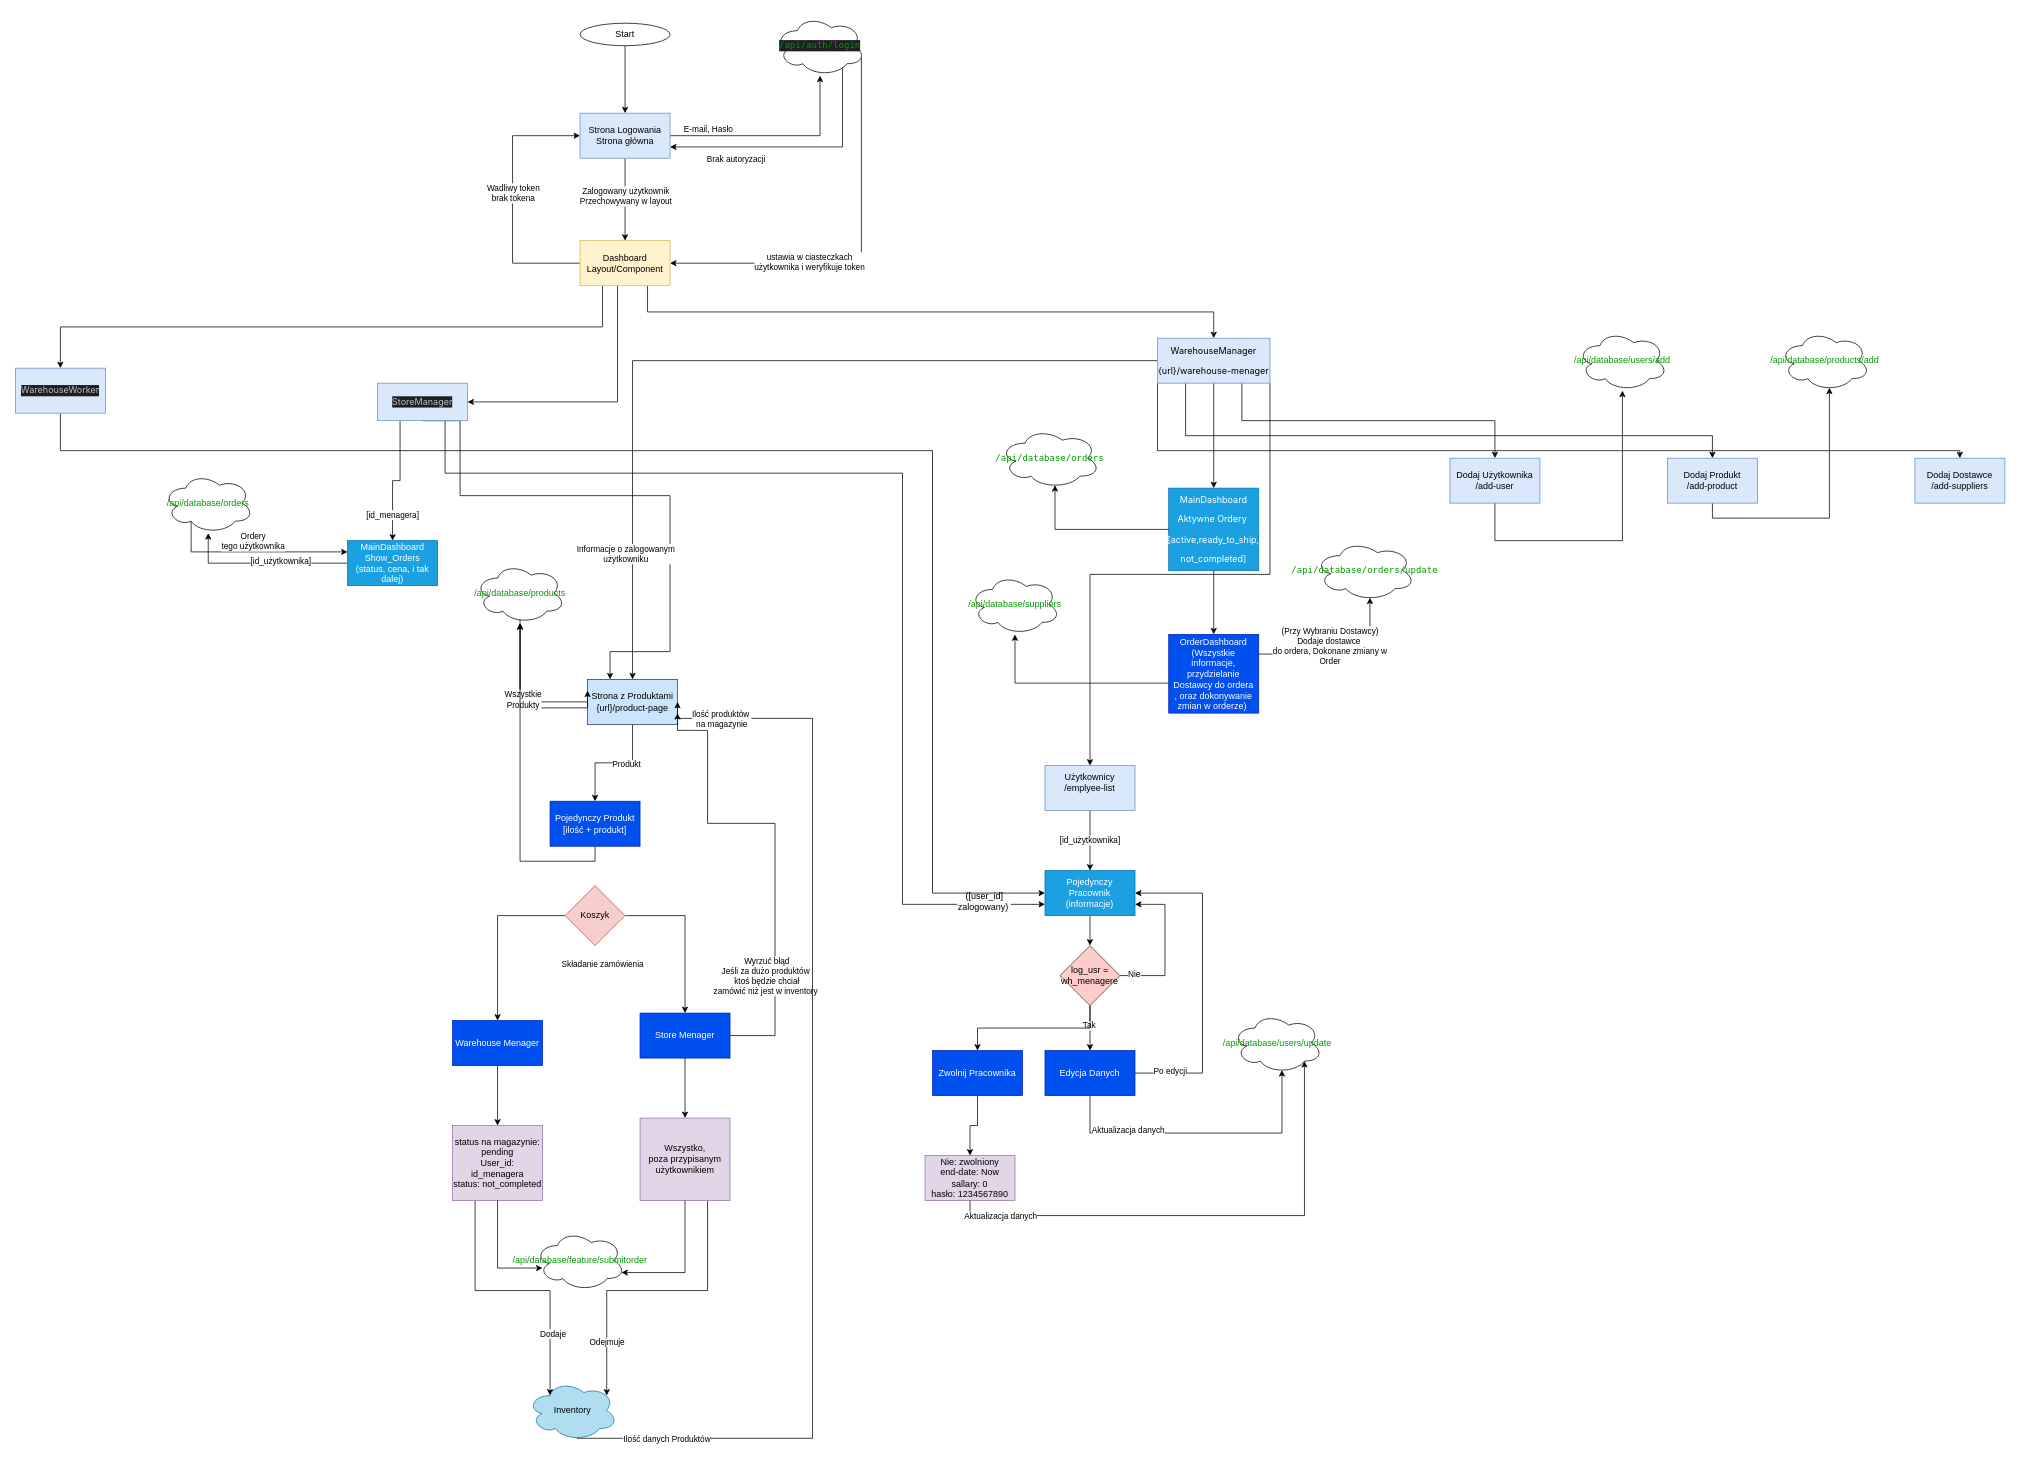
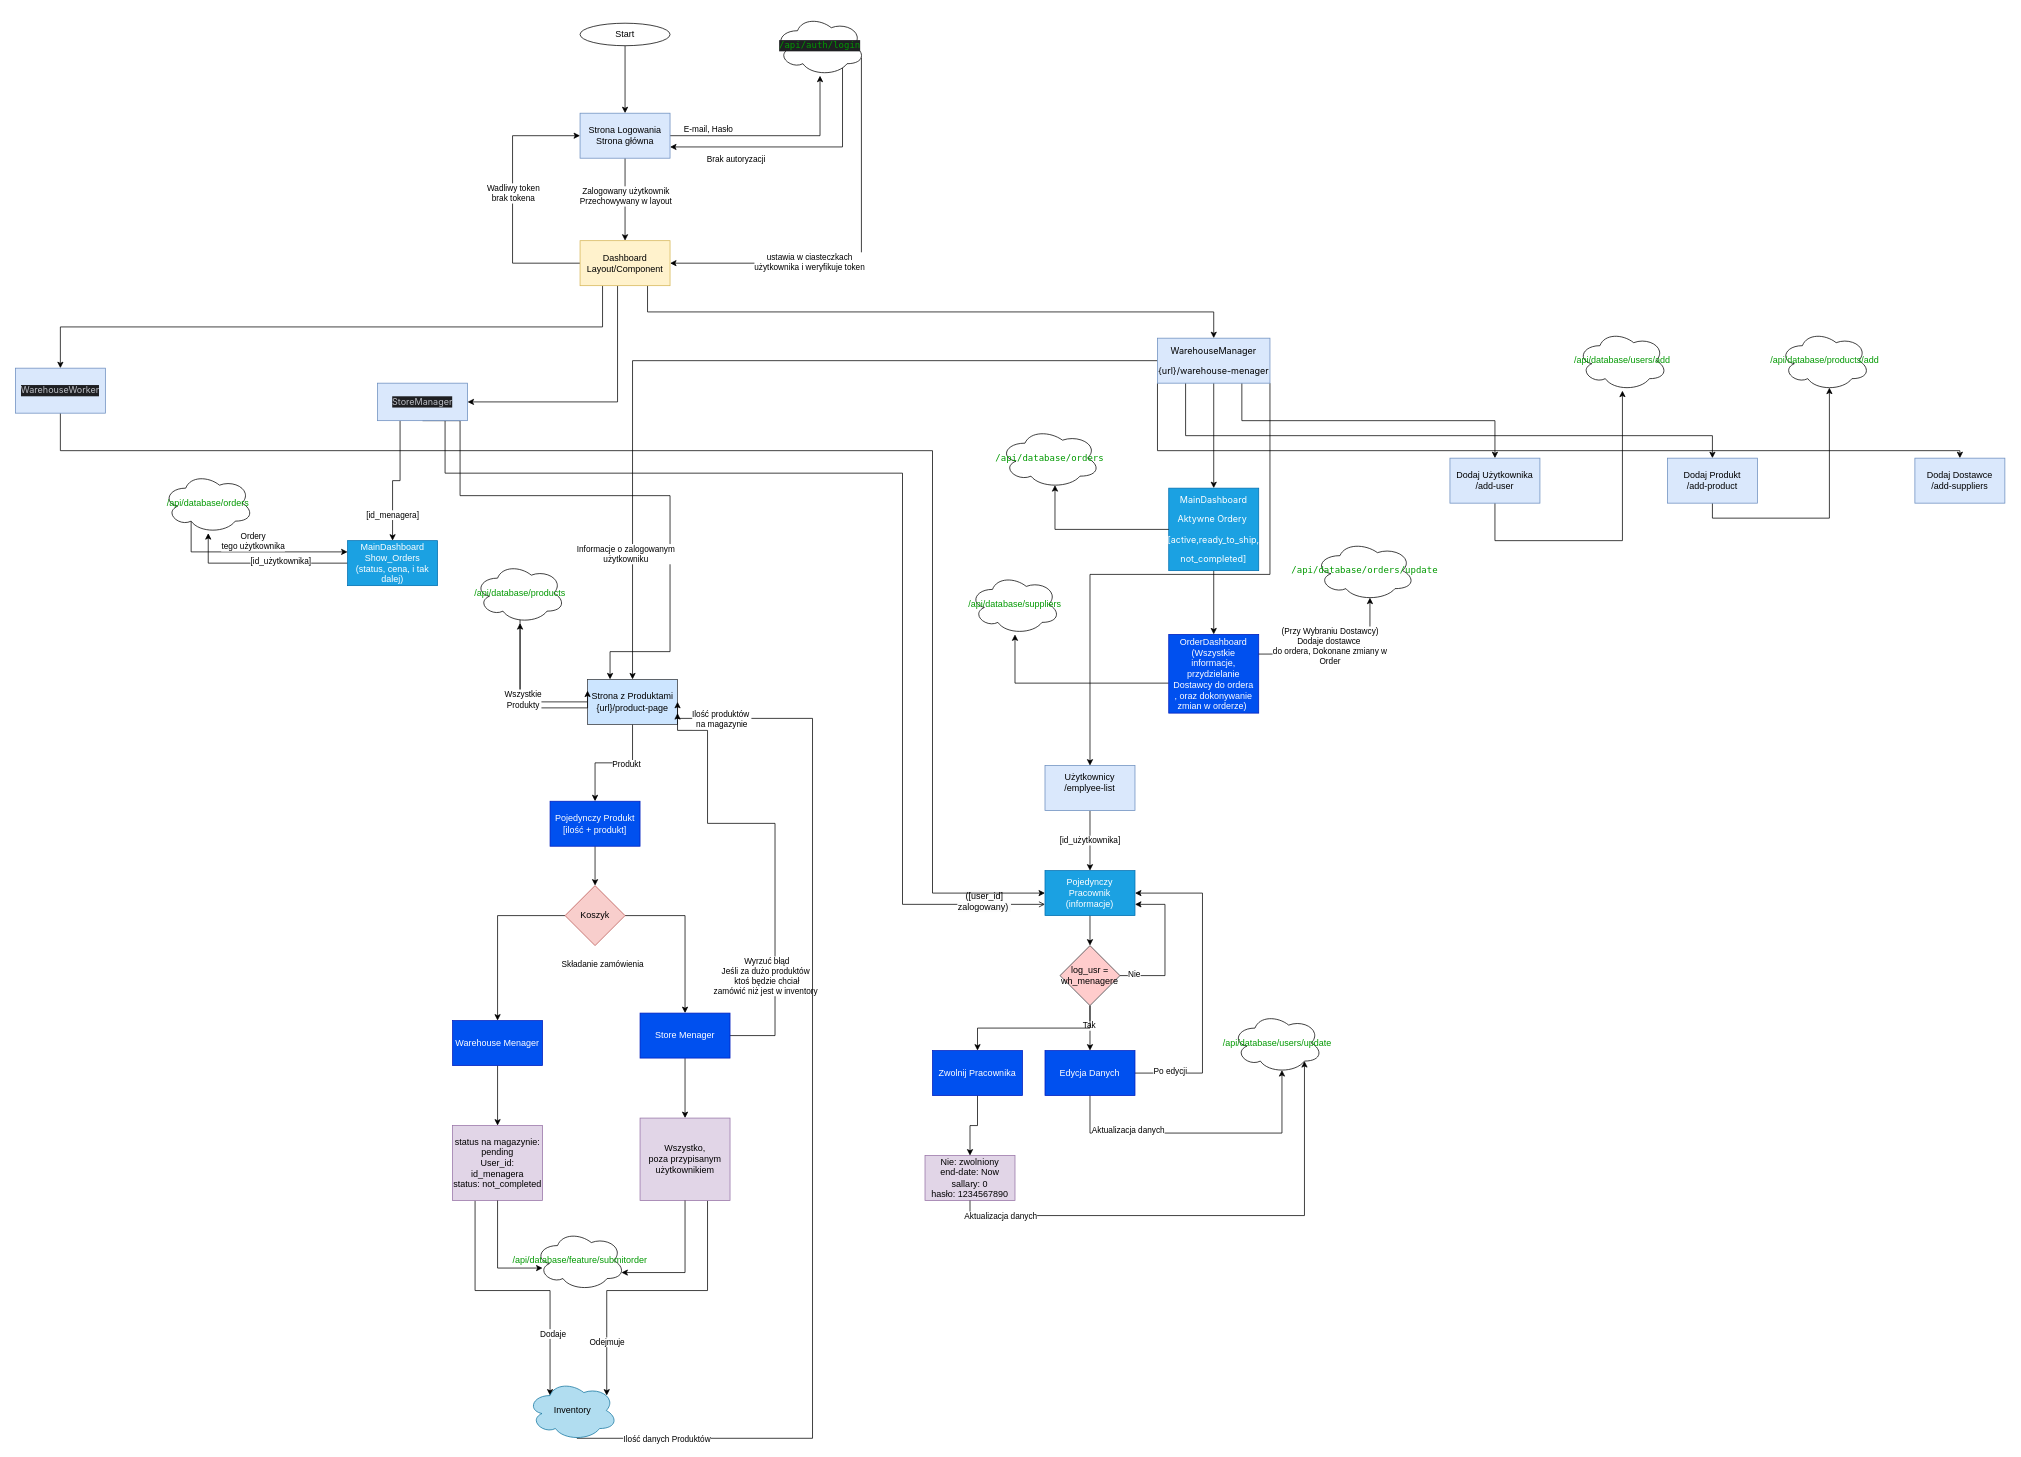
(520, 824) -> (595, 861)
(1038, 904) -> (1040, 904)
